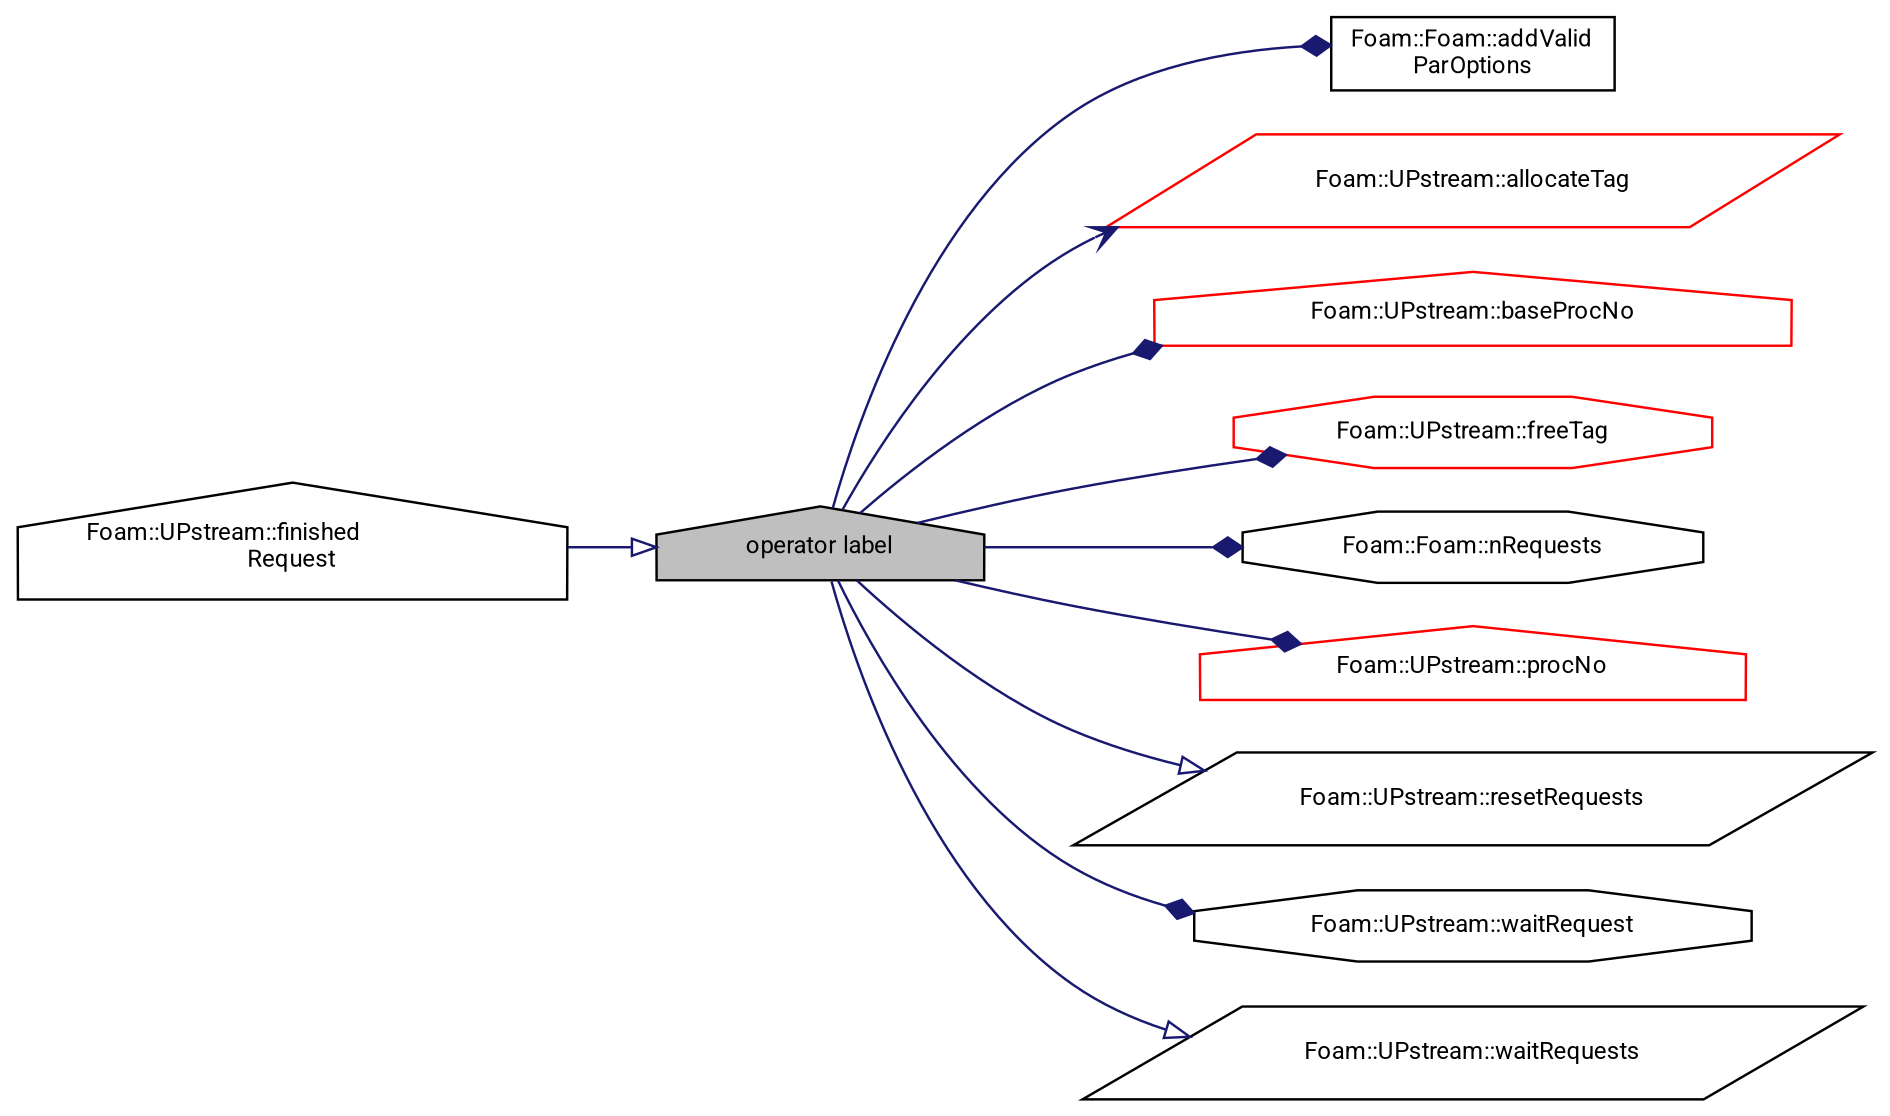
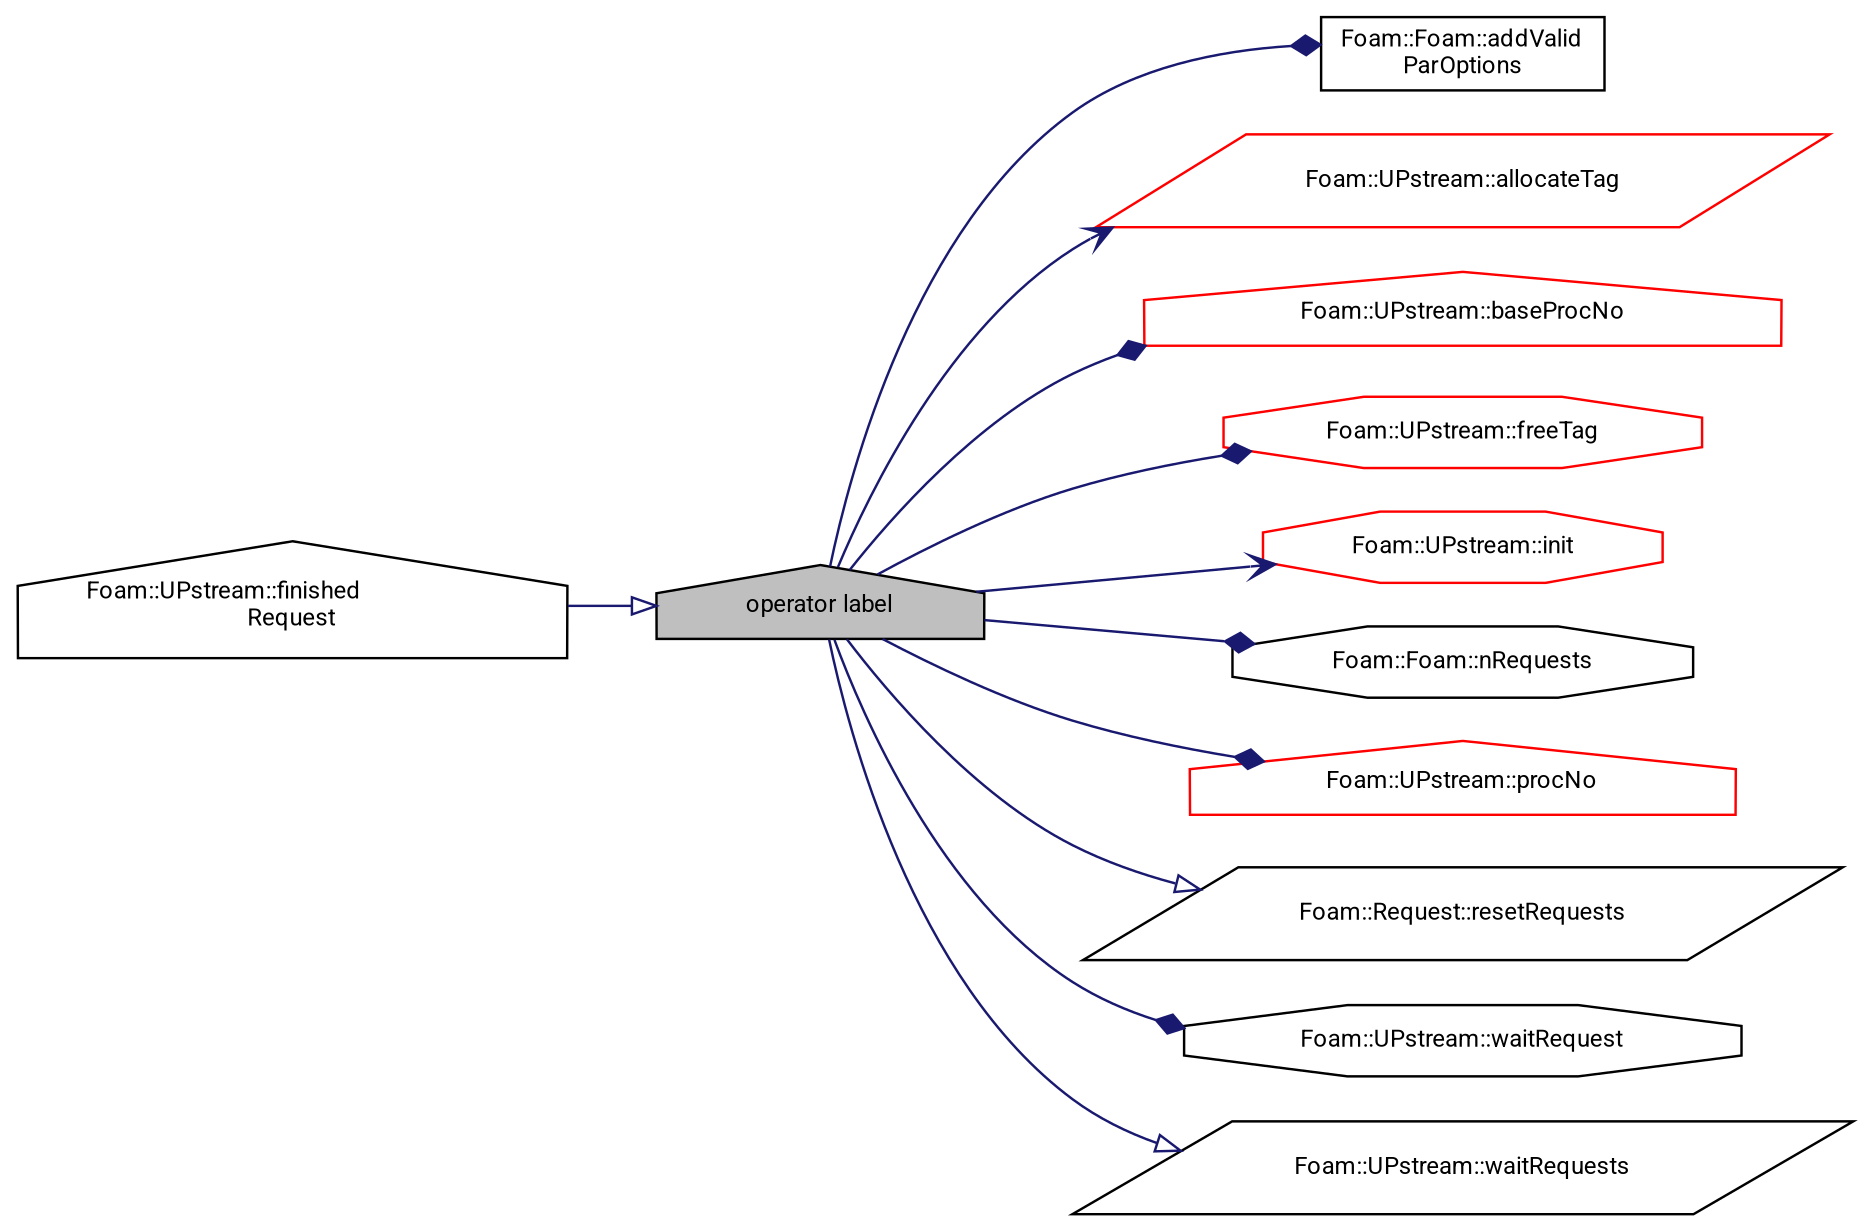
none -> (1463, 547)
(1473, 799) -> (1463, 914)
